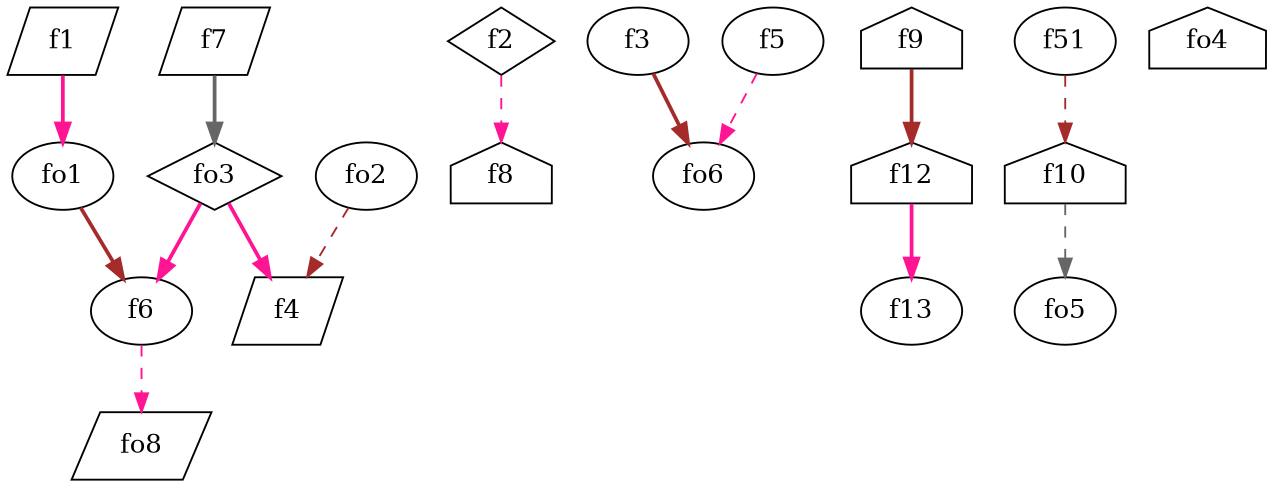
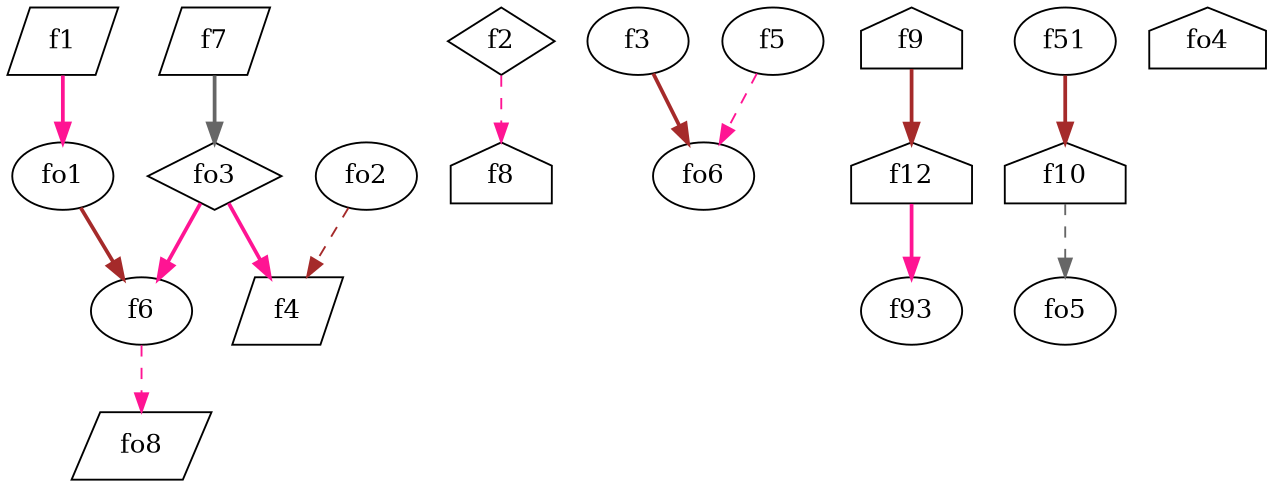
(1065, 99) -> (1065, 99)
(912, 311) -> (912, 311)
